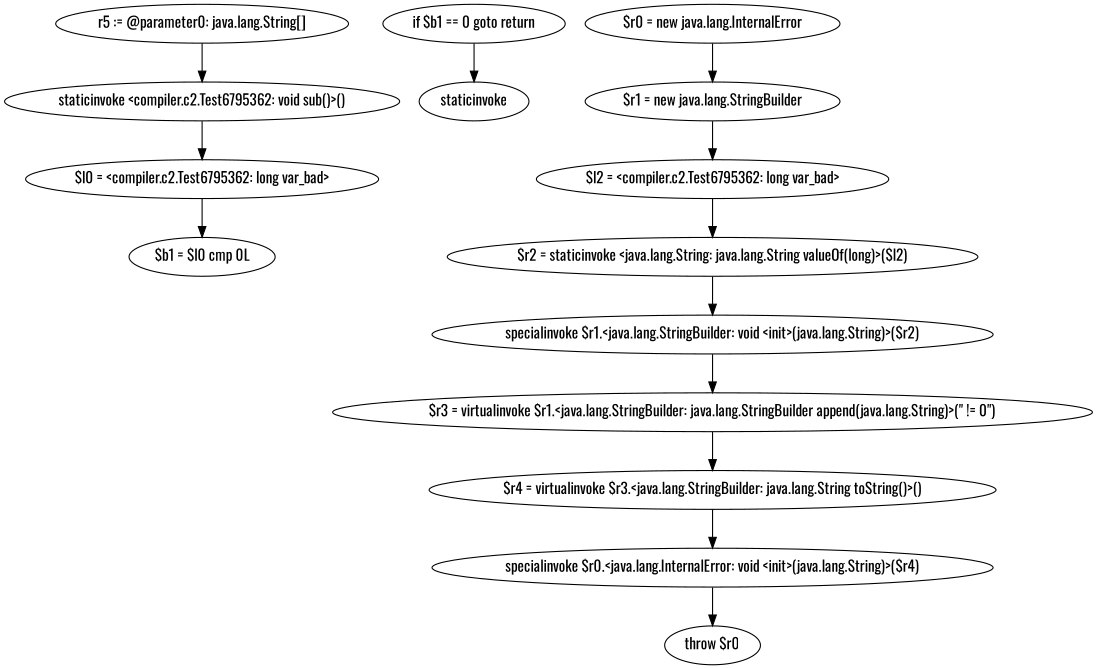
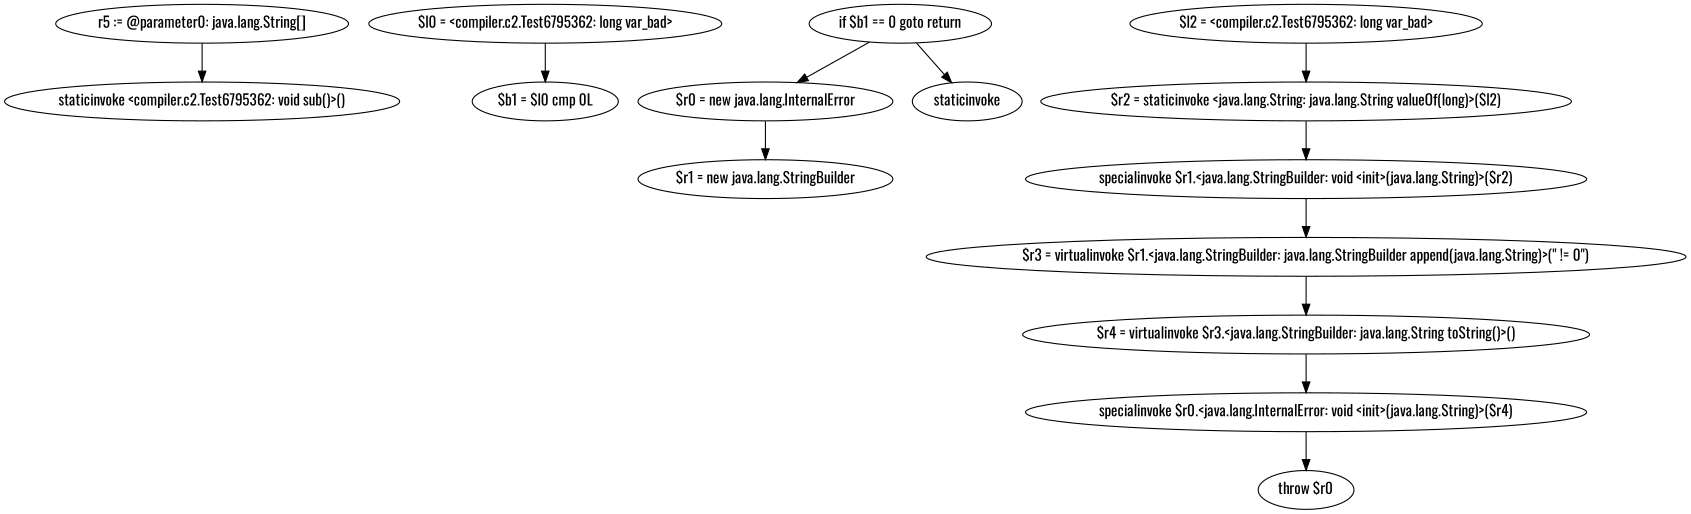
none -> (838, 60)
(202, 135) -> none
(713, 135) -> none
